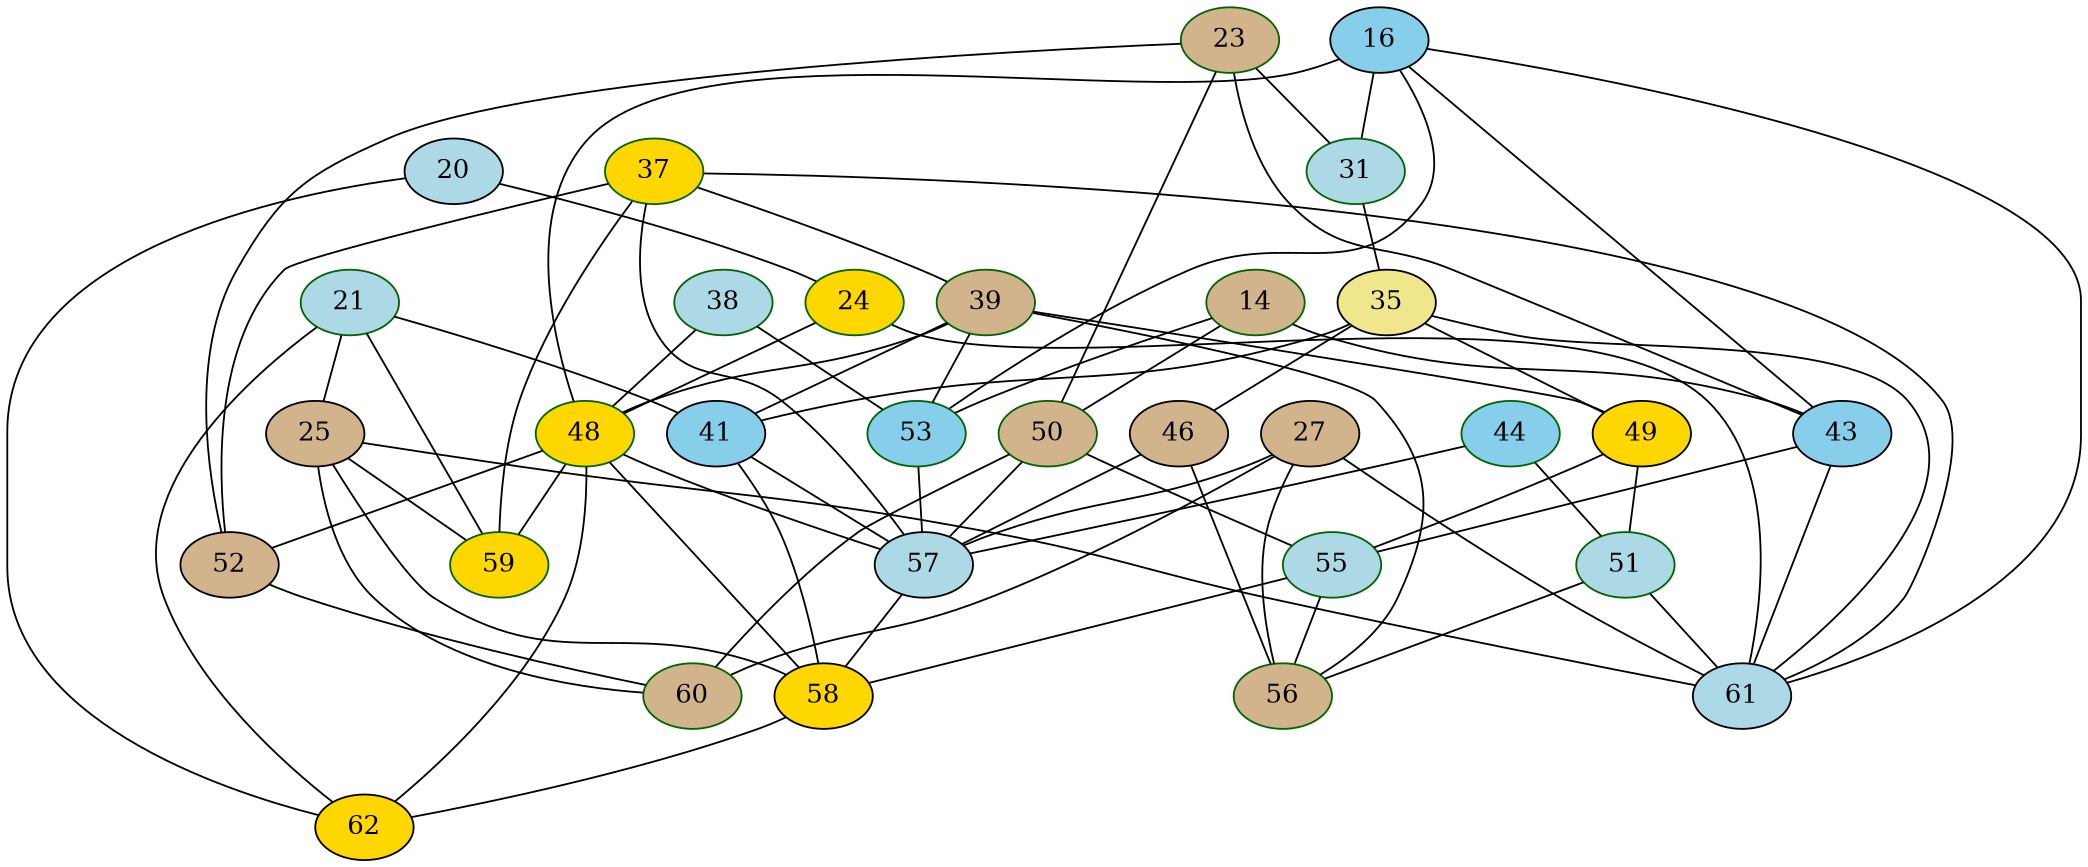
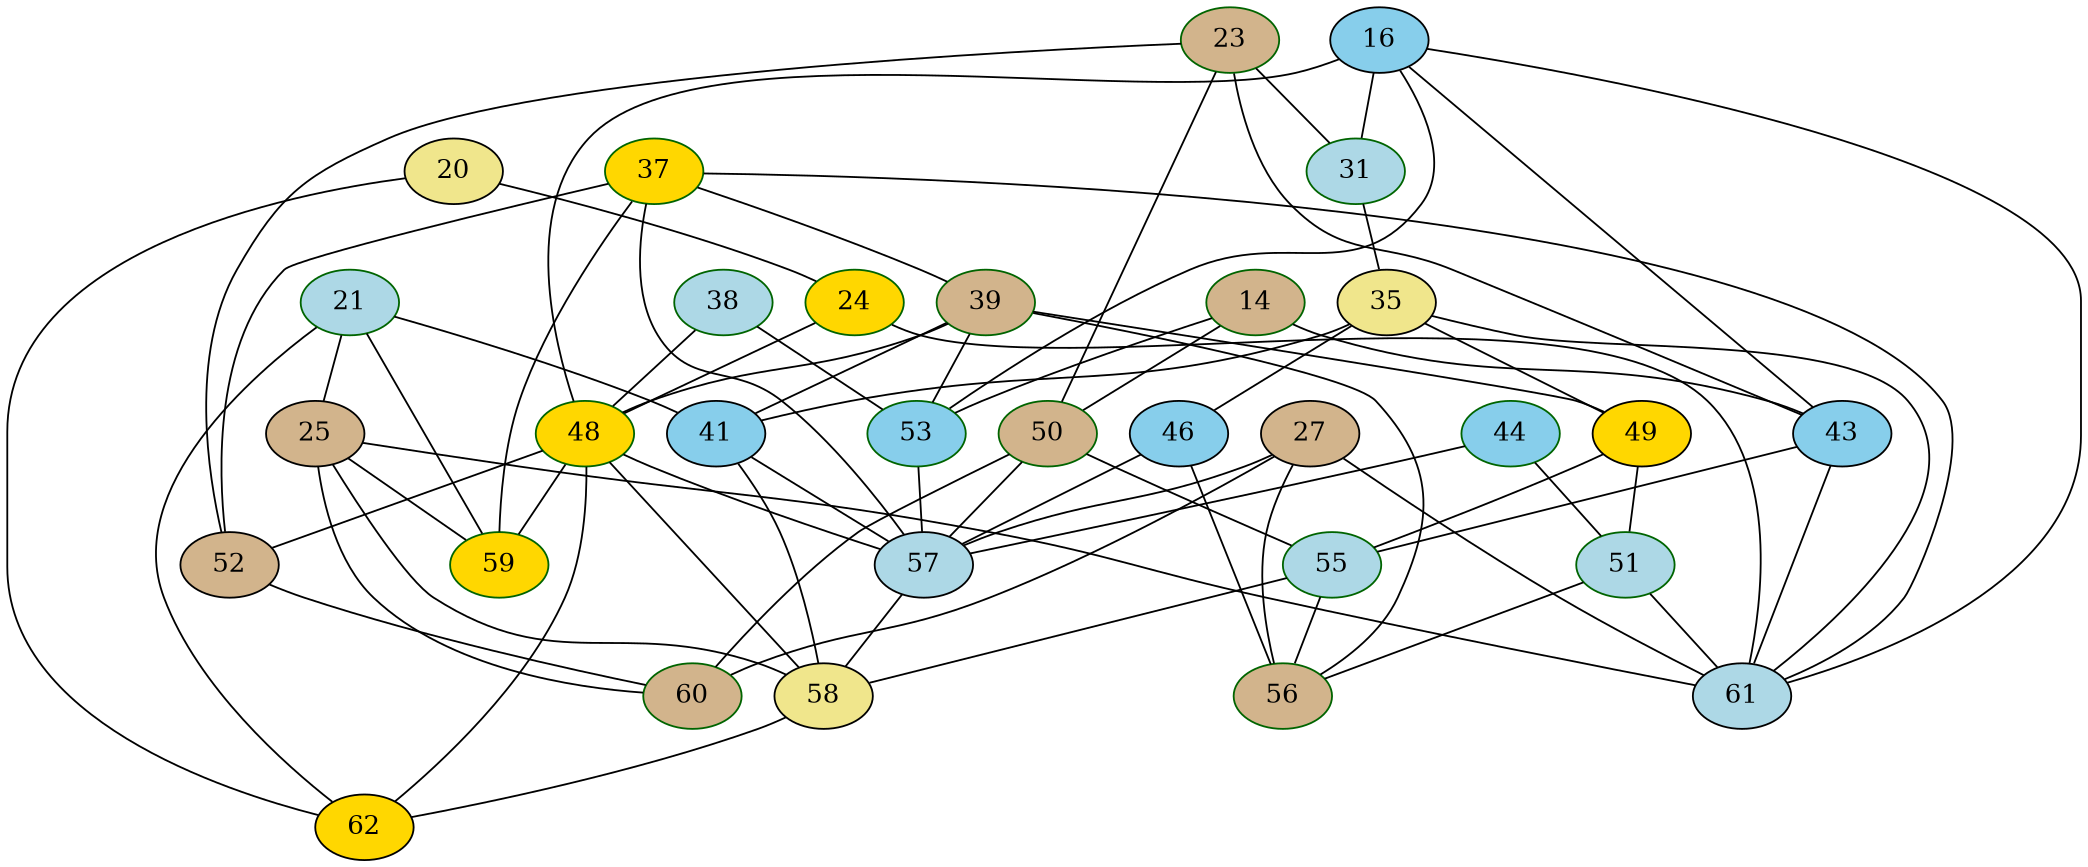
(454, 171) -> (454, 171)
(1179, 434) -> (1179, 434)
(824, 696) -> (824, 696)
